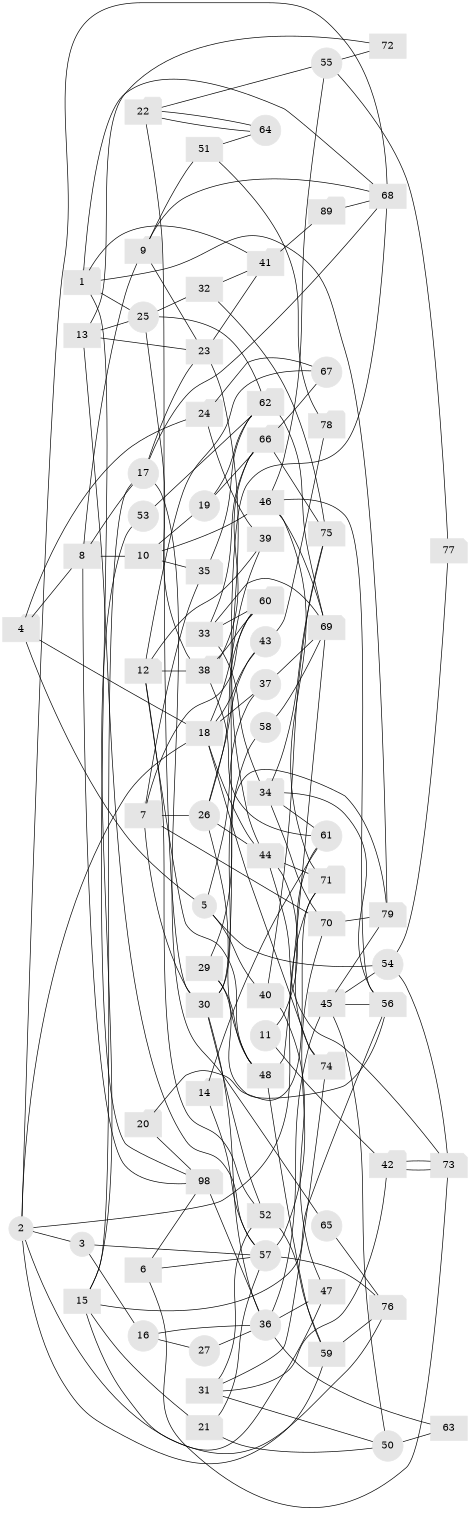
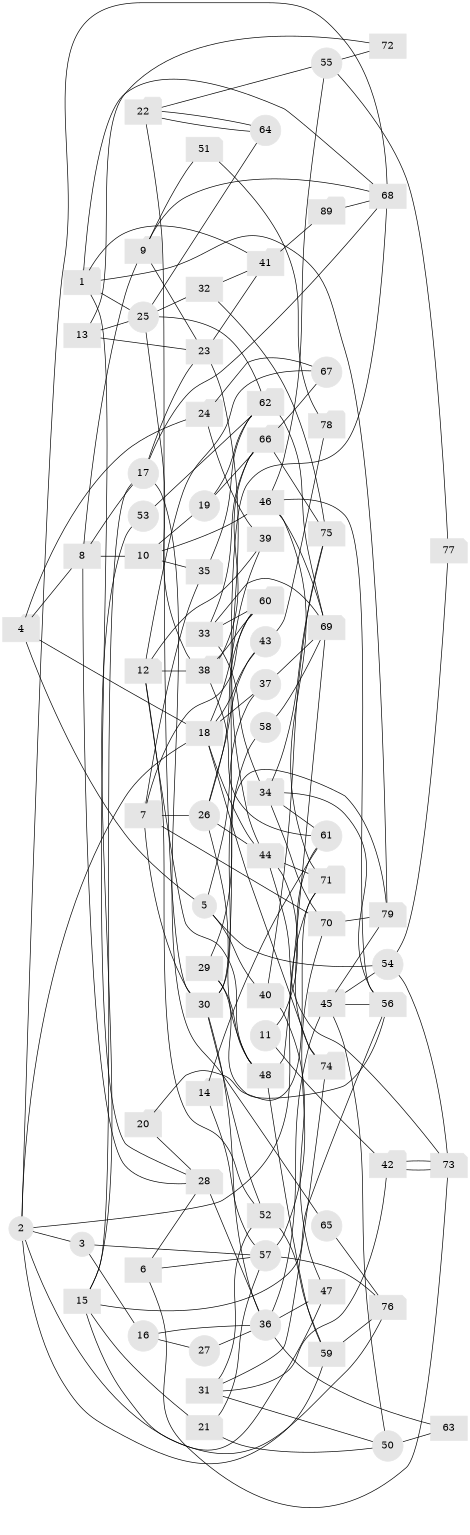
(237, 139) -> (204, 224)
(115, 792) -> none
(204, 1182) -> (204, 1182)
